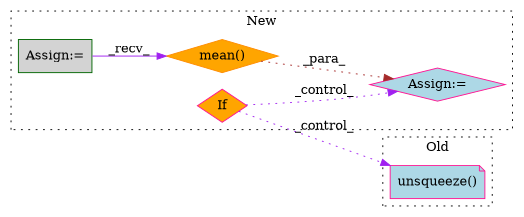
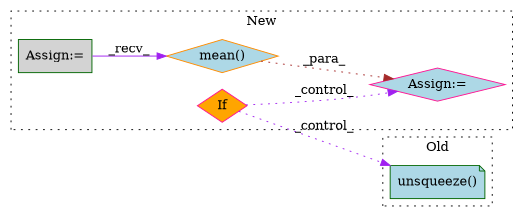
(222, 56) -> (222, 56)
(438, 182) -> (438, 182)
